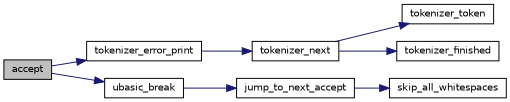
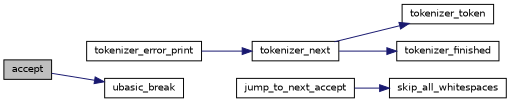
(64, 64) -> none
(205, 88) -> none
